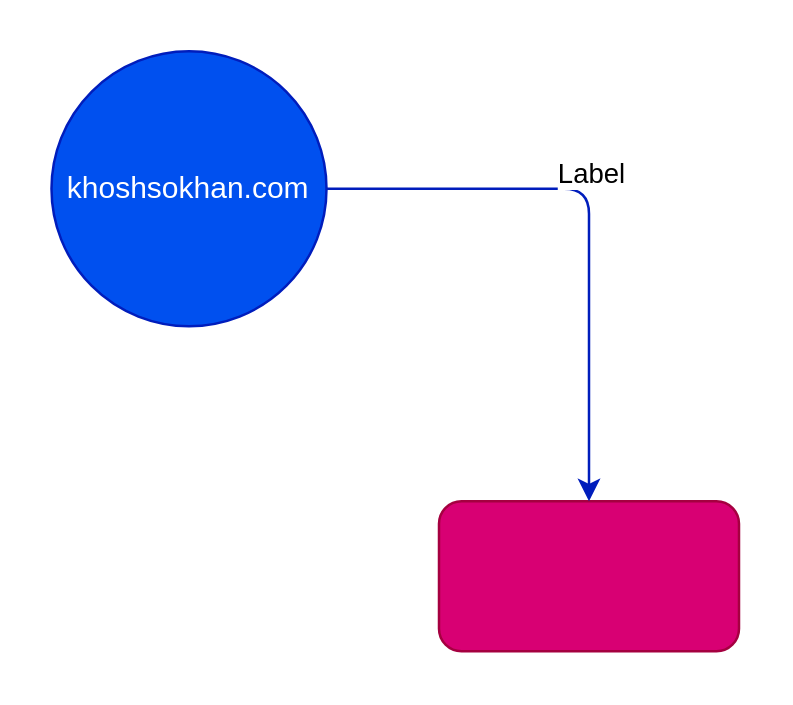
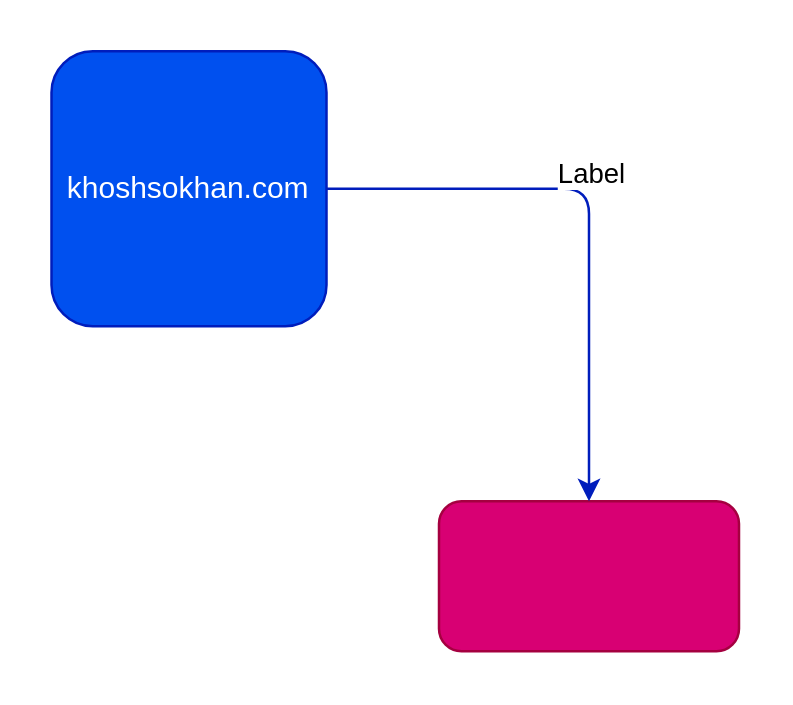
(189, 189) -> (189, 189)
